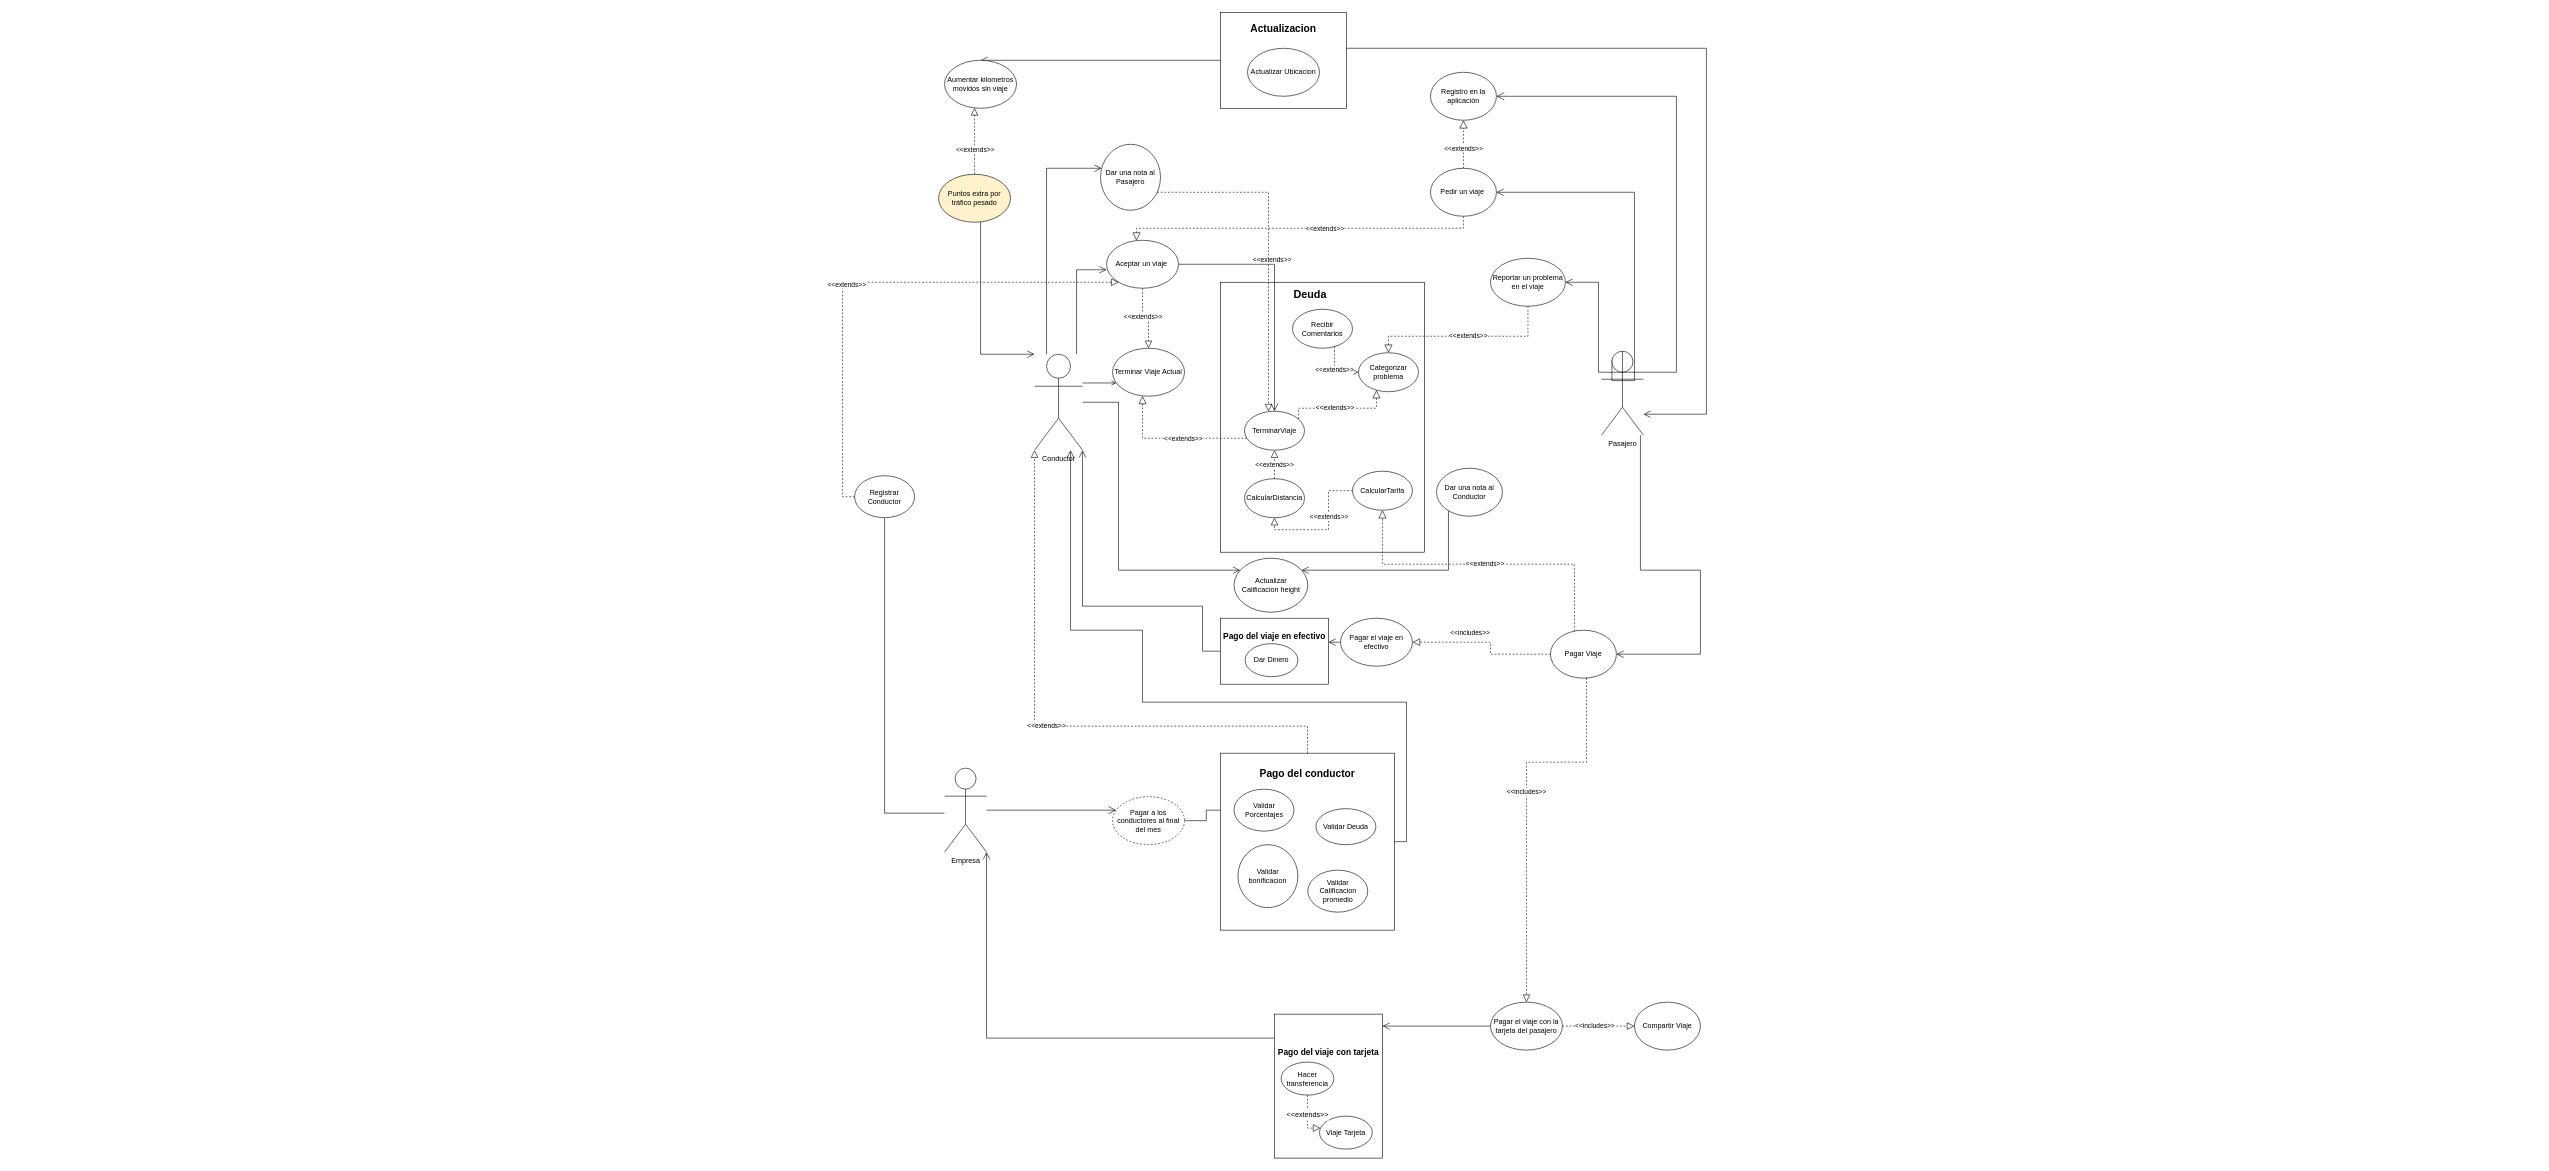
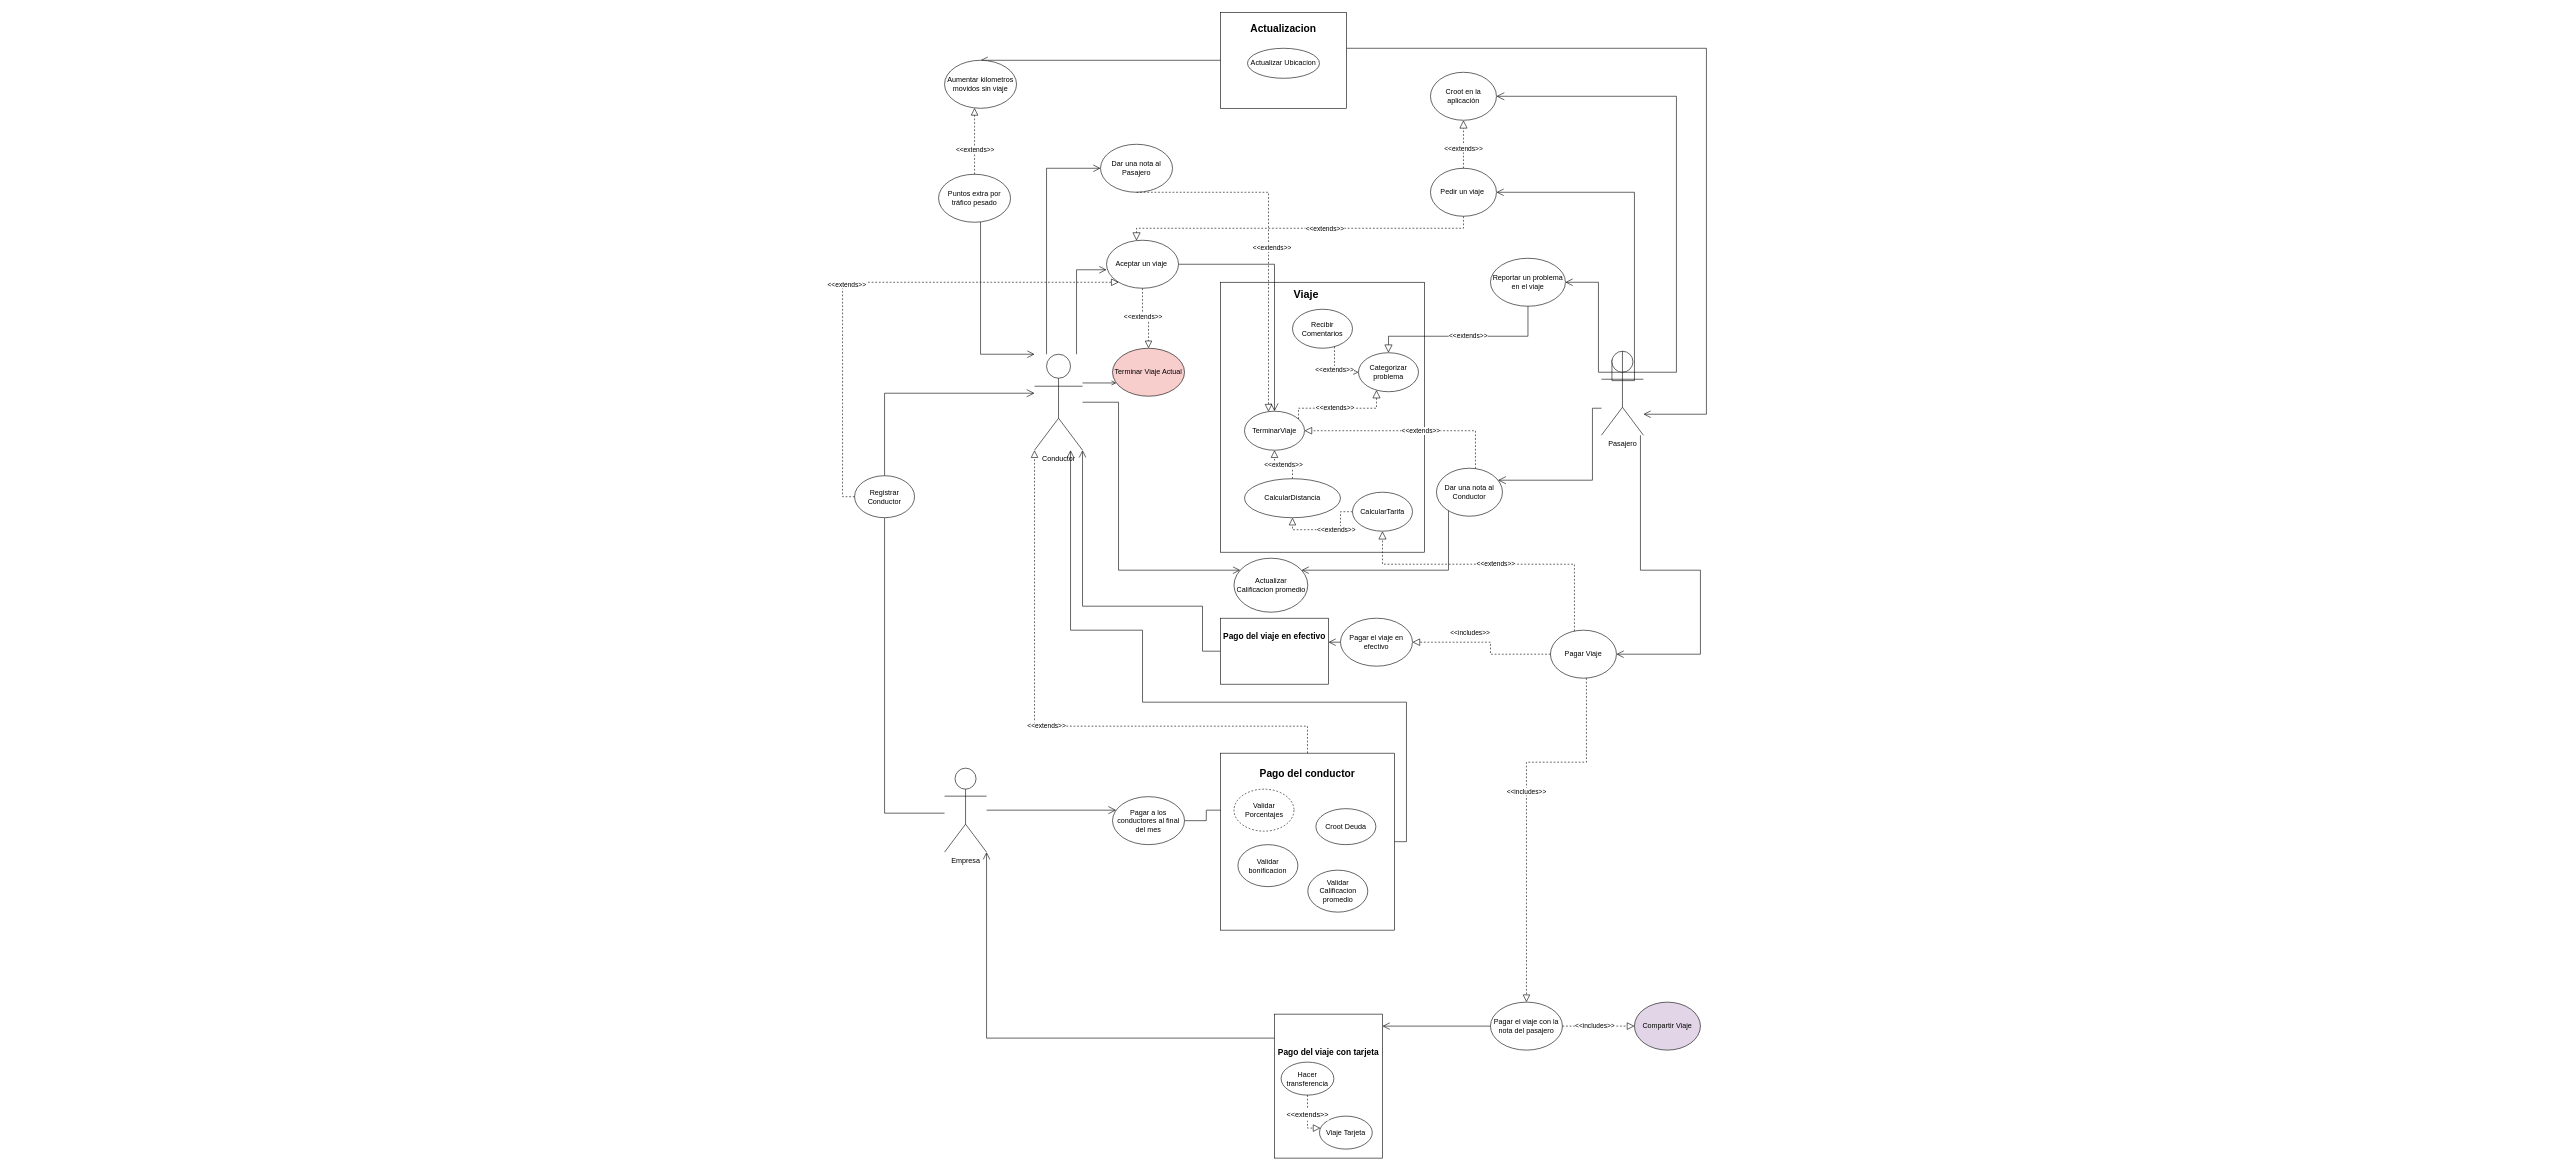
(1284, 72) -> (1284, 63)
(1464, 96) -> (1464, 96)
(1131, 177) -> (1137, 168)
(975, 198) -> (975, 198)
(1523, 336) -> (1523, 336)
(1149, 372) -> (1149, 372)
none -> (918, 393)
(1232, 417) -> (1231, 417)
none -> (1412, 431)
(1178, 438) -> none
none -> (1587, 480)
(1383, 491) -> (1383, 512)
(1275, 498) -> (1293, 498)
(1271, 585) -> (1271, 585)
(1272, 660) -> none
(1264, 810) -> (1264, 810)
(1149, 821) -> (1149, 821)
(1346, 827) -> (1346, 827)
(1268, 876) -> (1268, 866)
(1527, 1026) -> (1527, 1026)
(1668, 1026) -> (1668, 1026)
